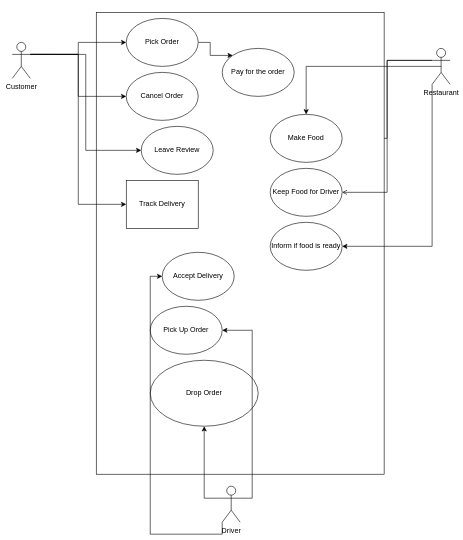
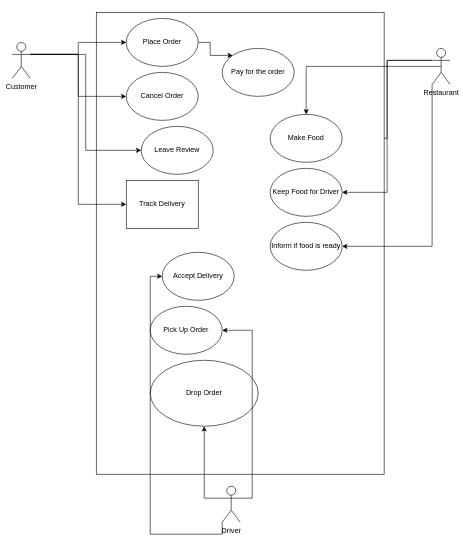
(162, 42) -> (162, 42)
(346, 192) -> (347, 192)
